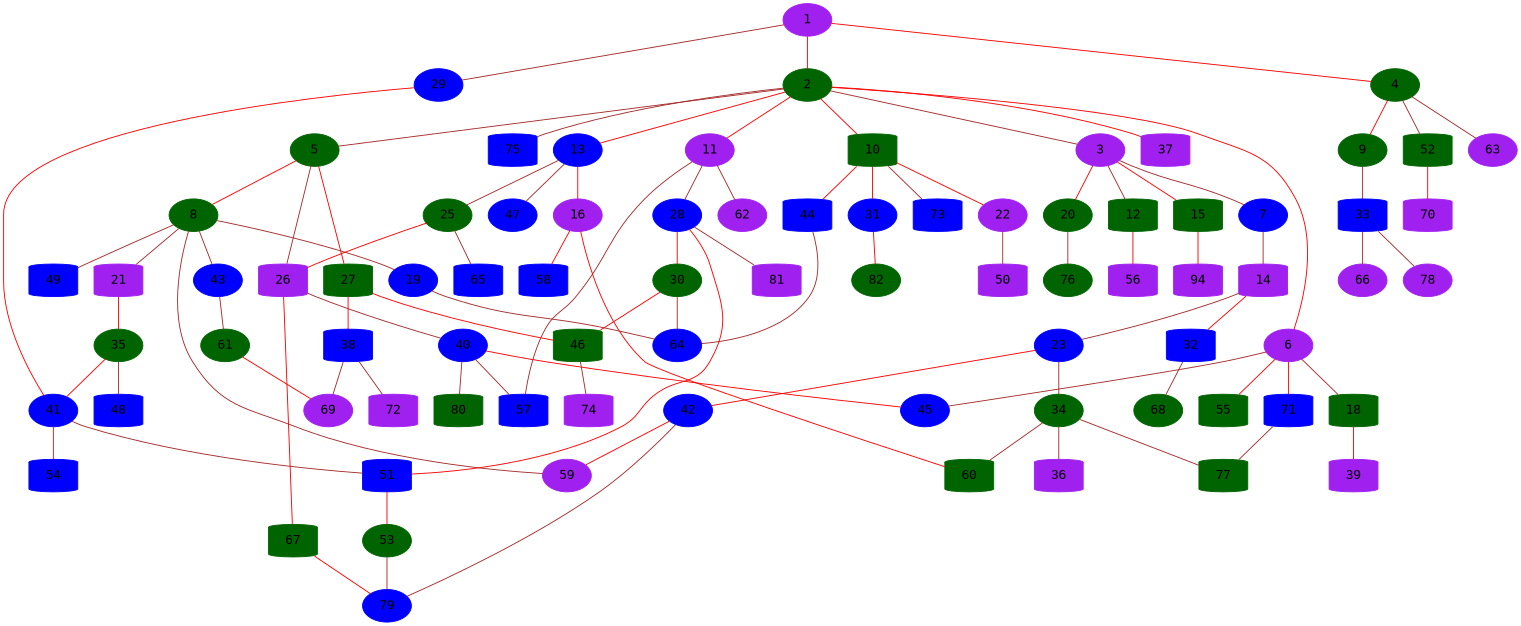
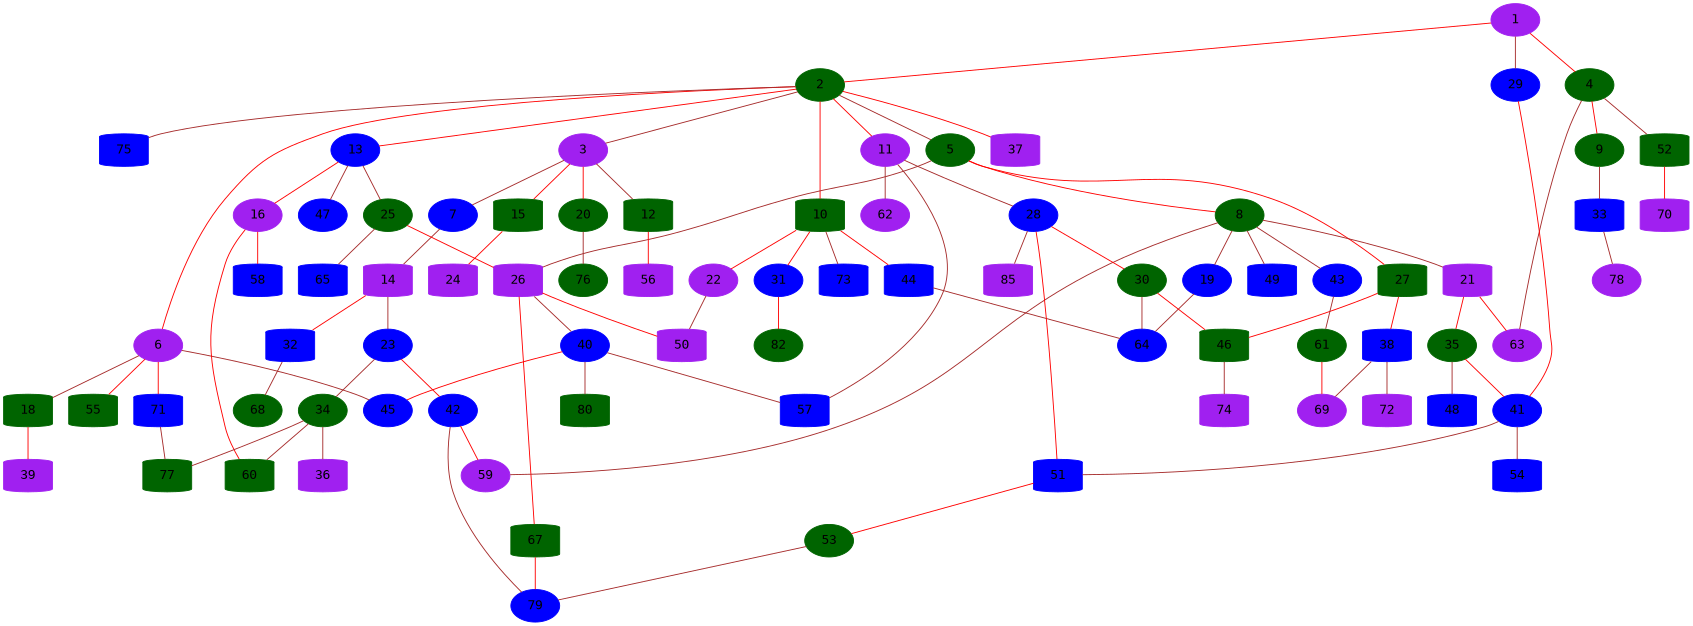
(777, 280) -> (1008, 280)
(1198, 280) -> (453, 280)
(1363, 280) -> none
none -> (1493, 314)
none -> (600, 316)
